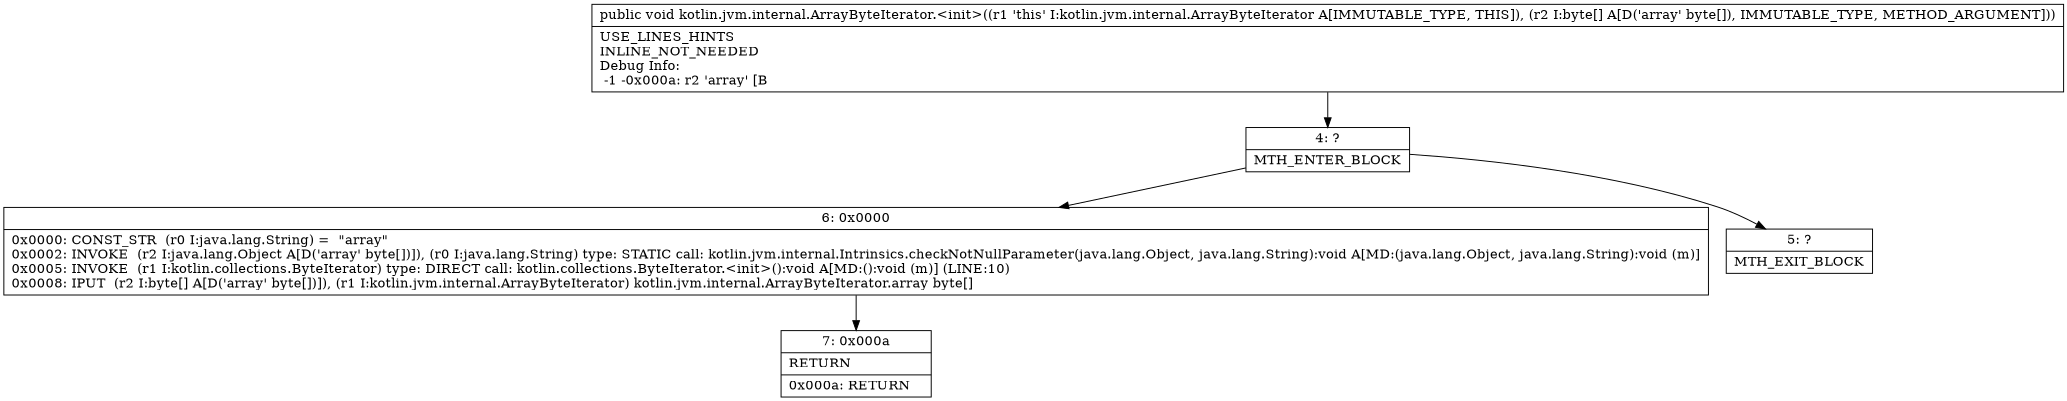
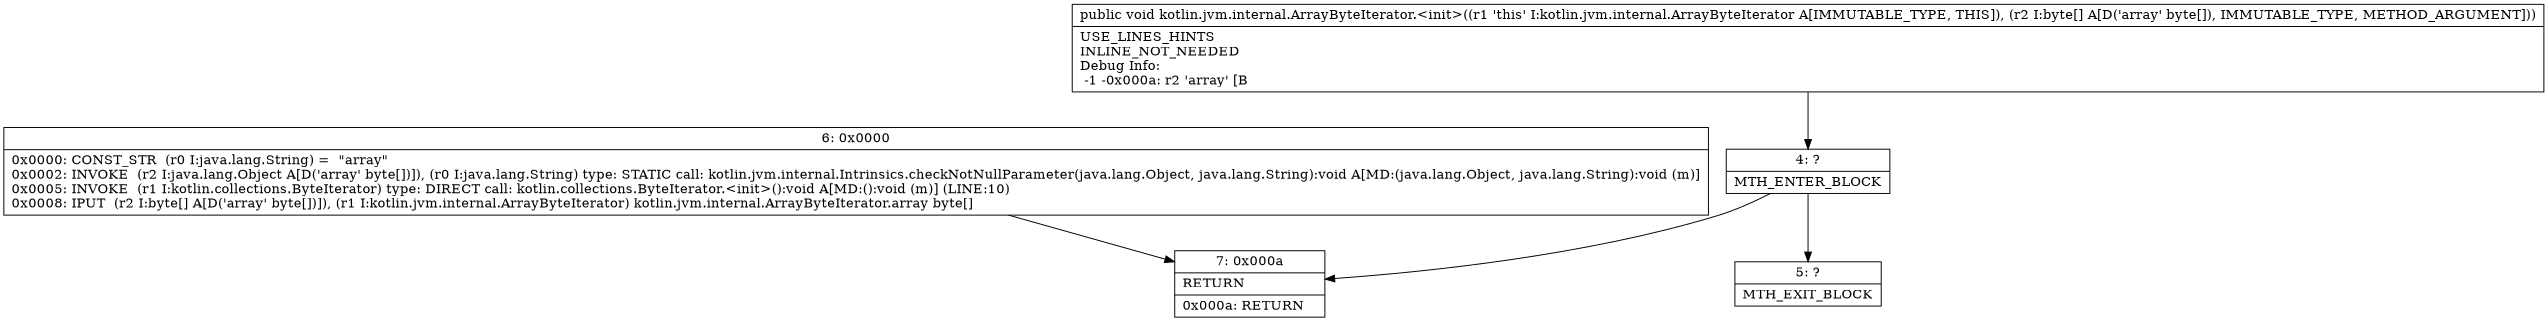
(1157, 187) -> (1556, 252)
